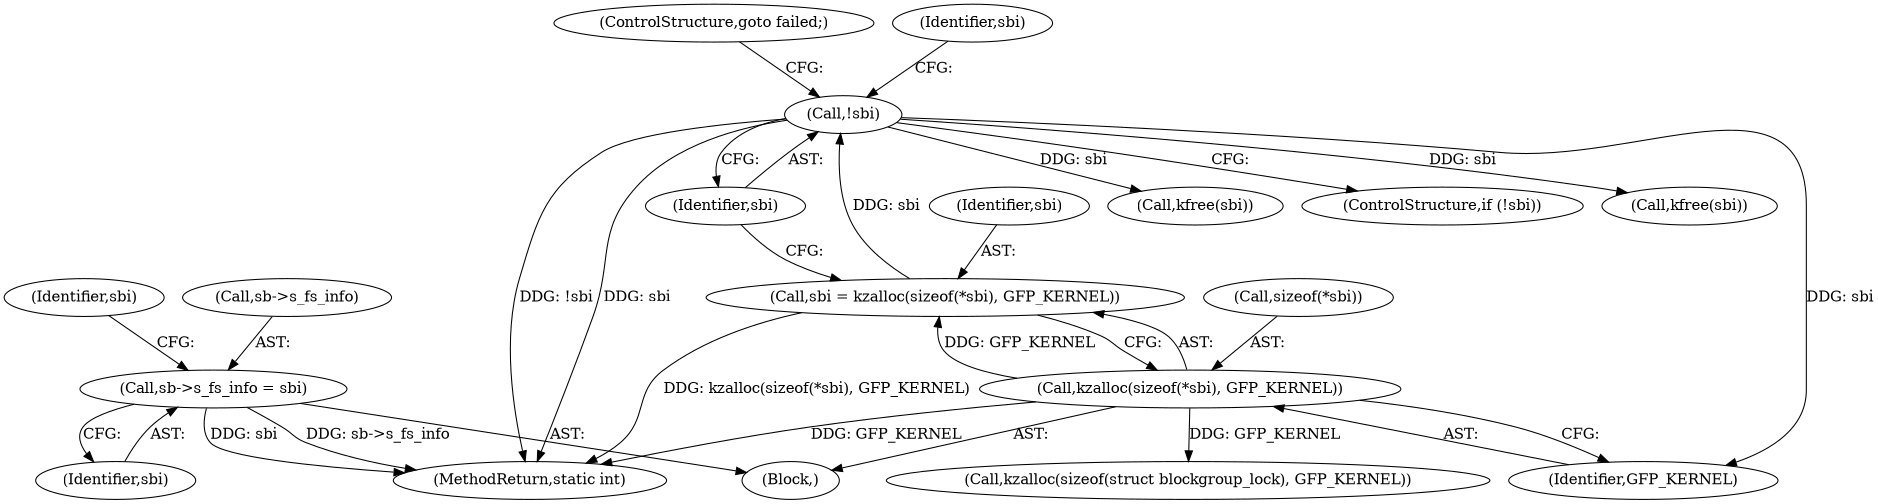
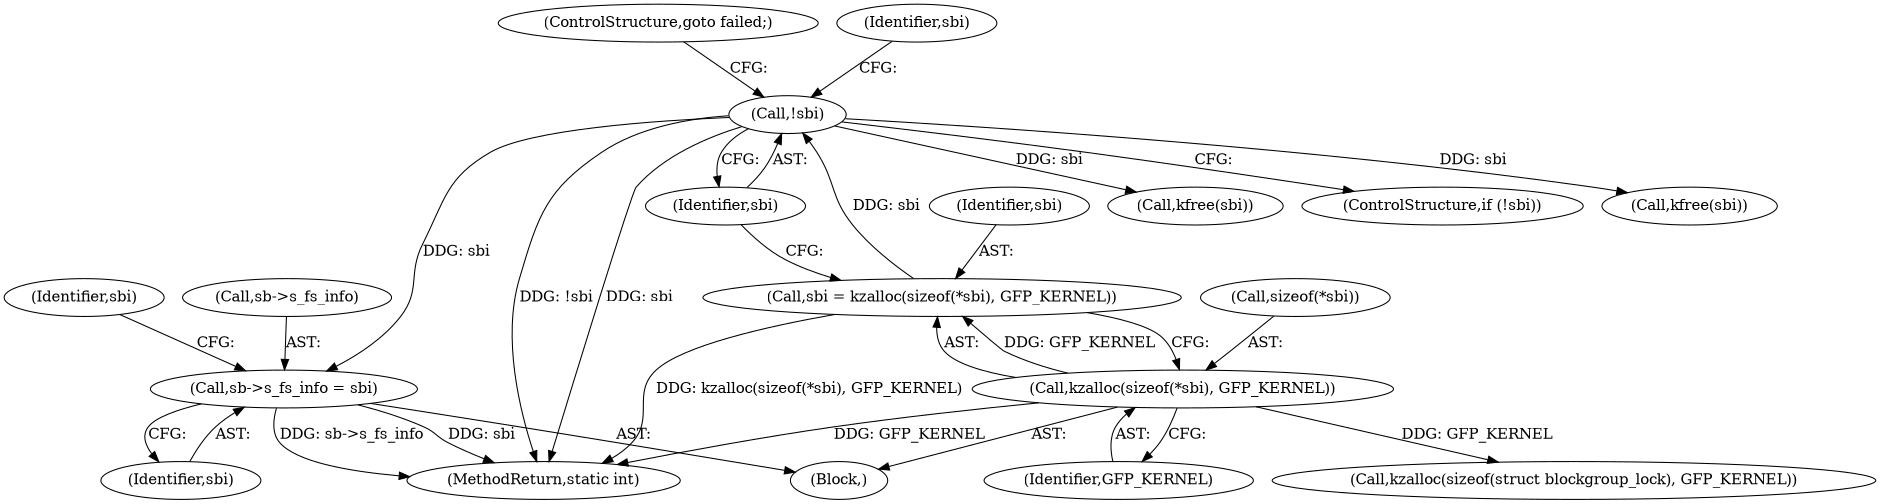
(1523, 152) -> (477, 161)
